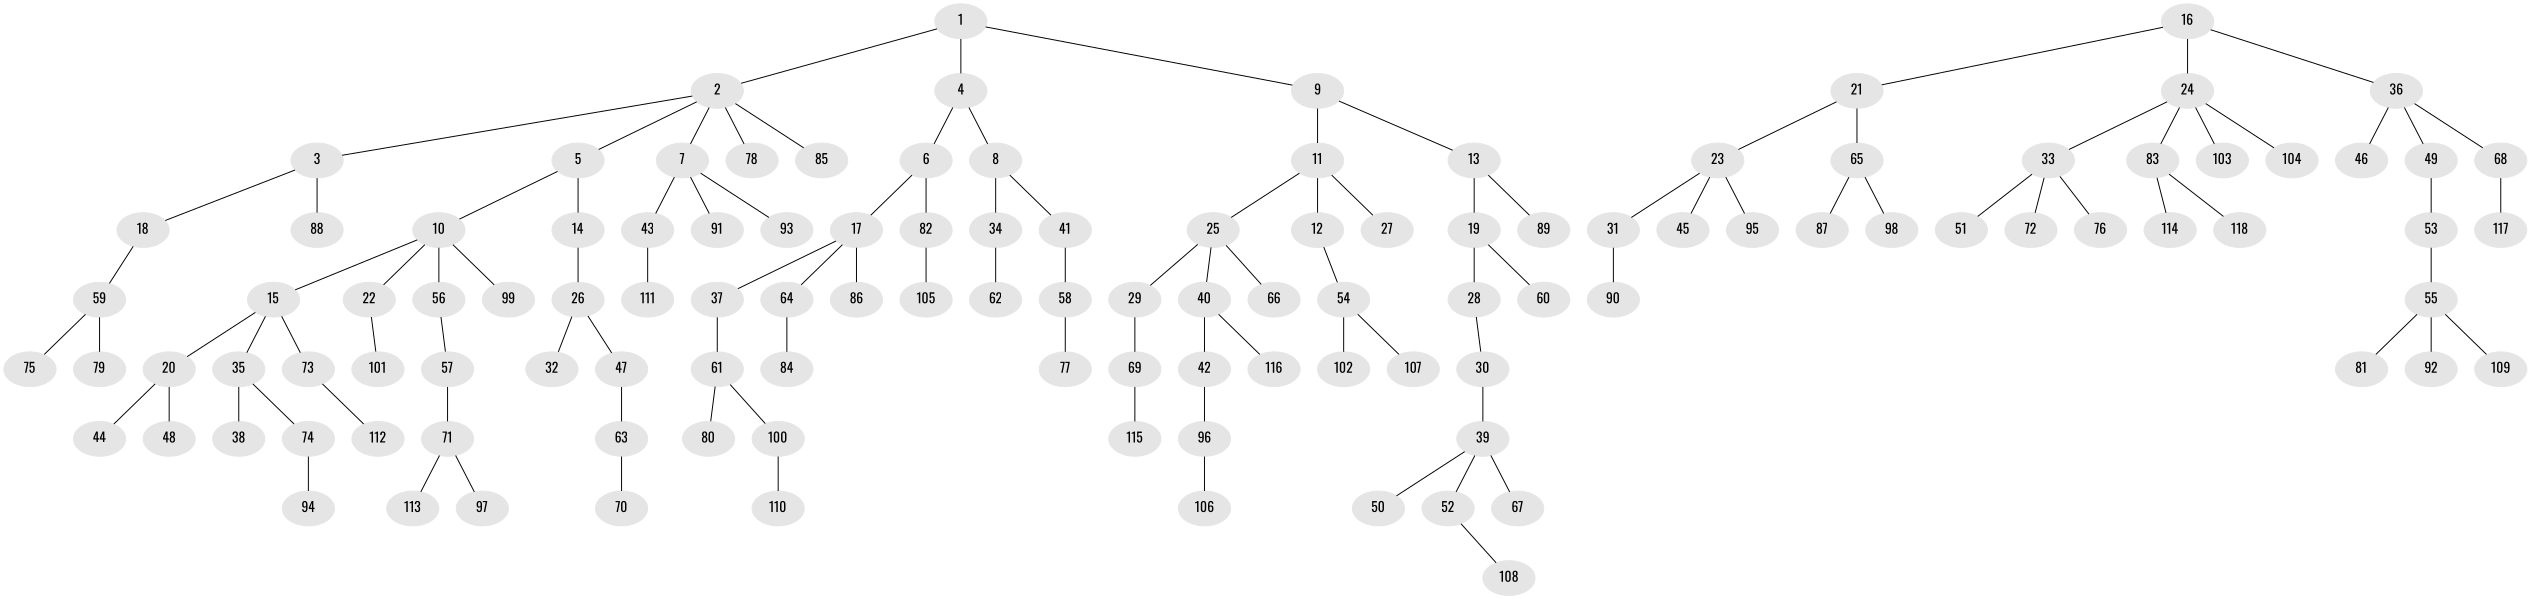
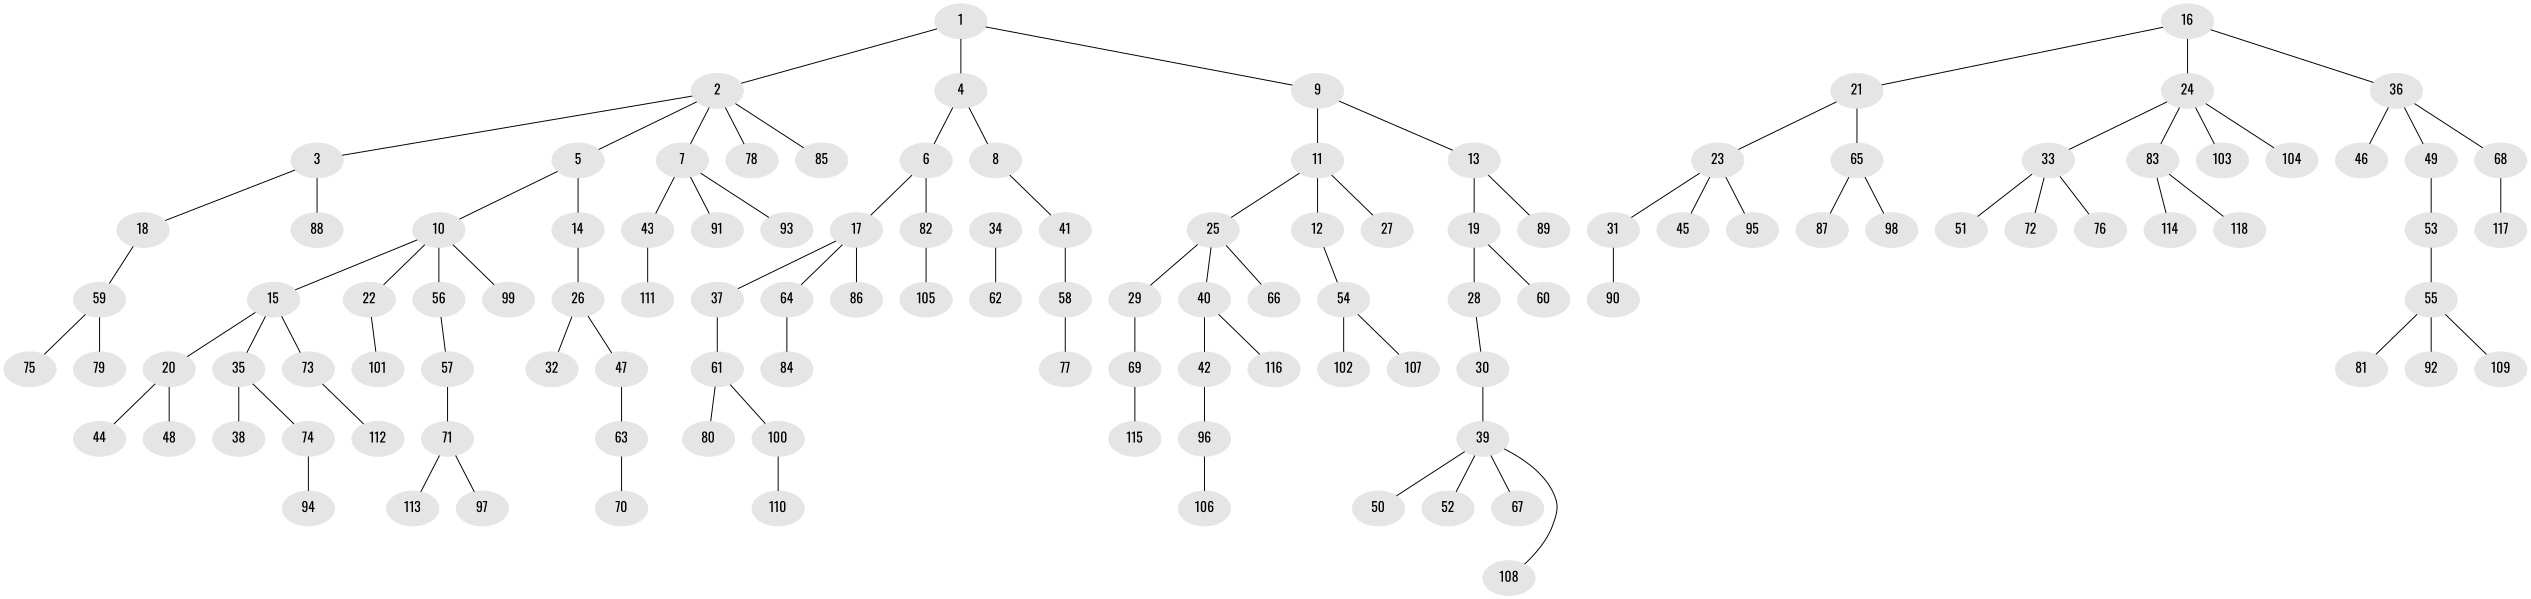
(996, 195) -> none
(1479, 543) -> (1556, 500)
